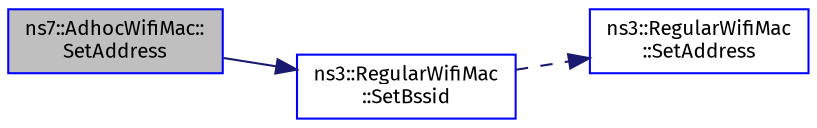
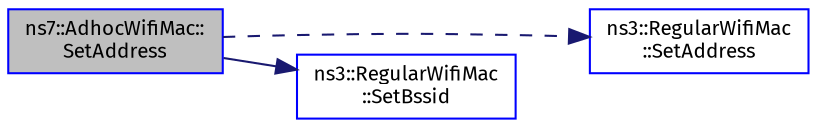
(542, 66) -> (396, 34)
